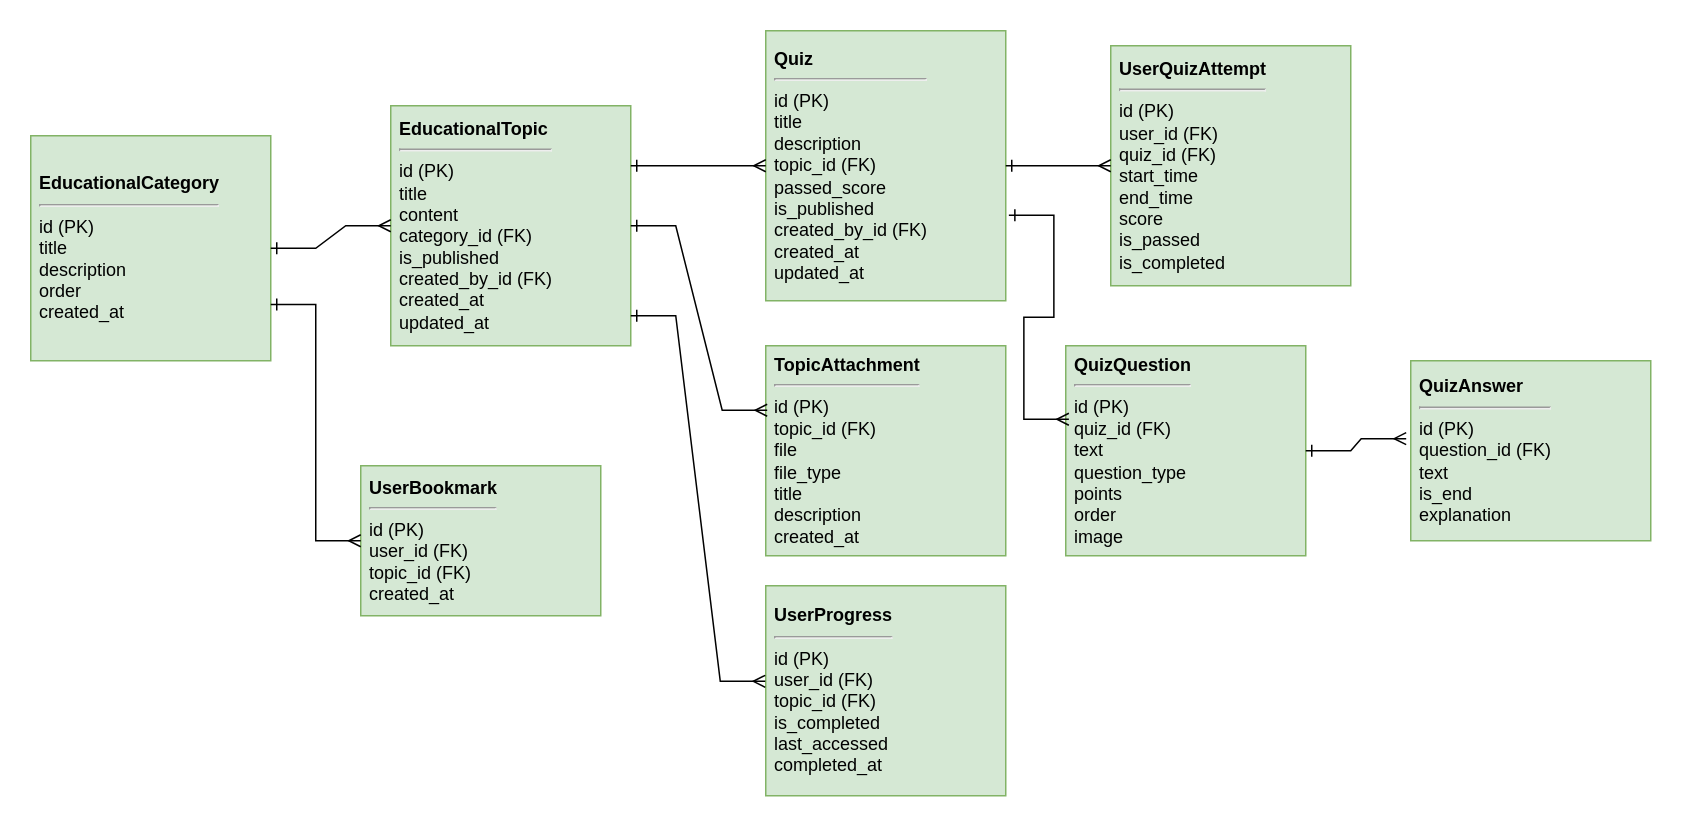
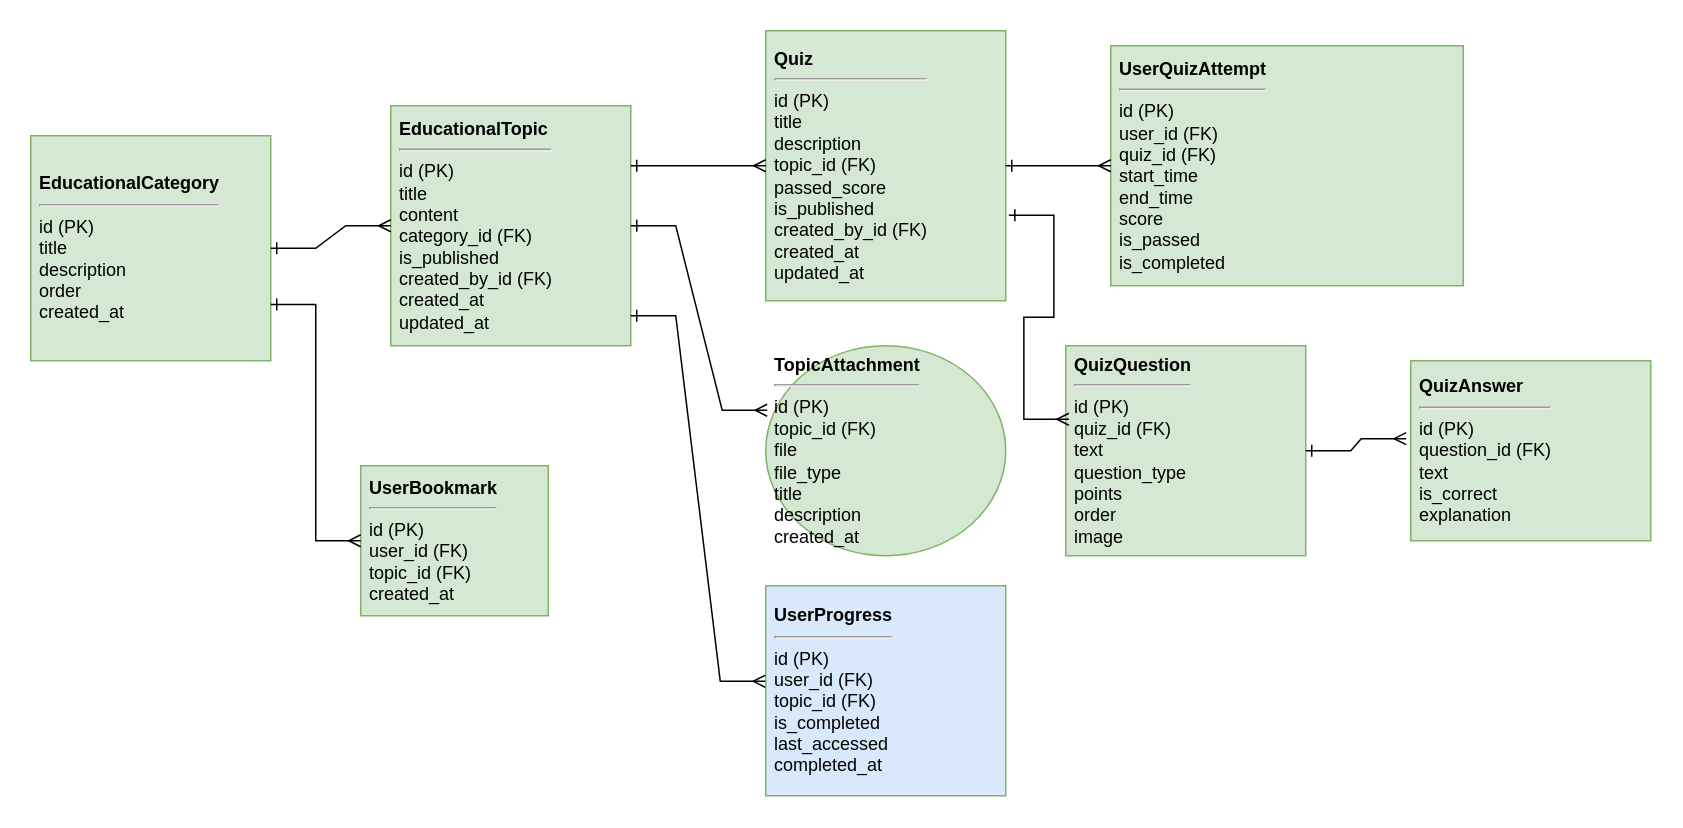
(1231, 166) -> (1287, 166)
(886, 451) -> (886, 451)
(1493, 451) -> (1493, 451)
(481, 541) -> (455, 541)
(886, 691) -> (886, 691)
